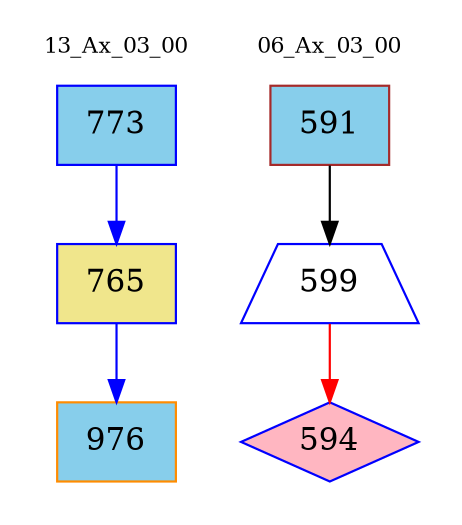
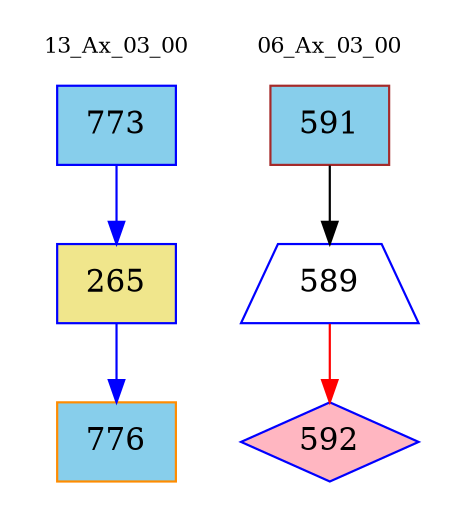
(117, 284) -> (117, 284)
(330, 284) -> (330, 284)
(117, 442) -> (117, 442)
(330, 442) -> (330, 442)
